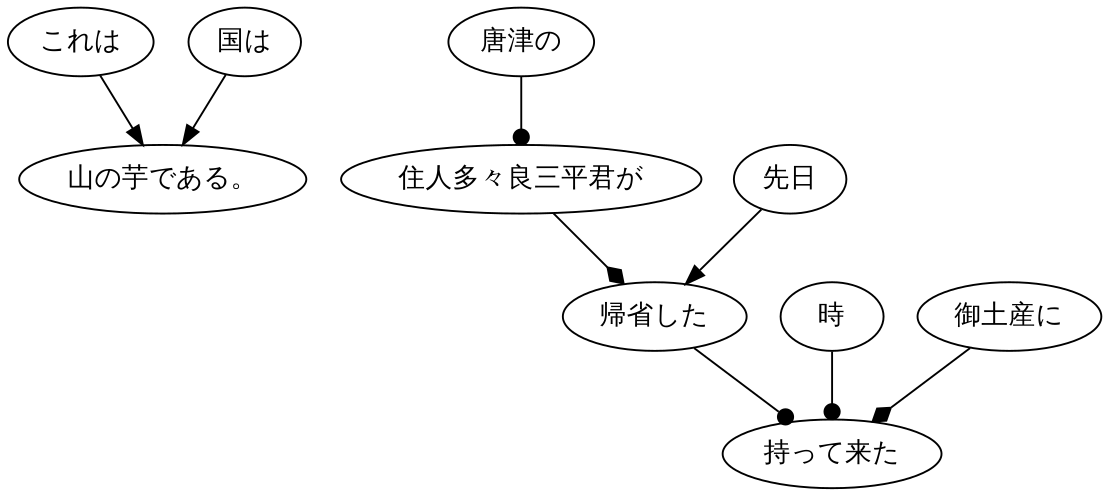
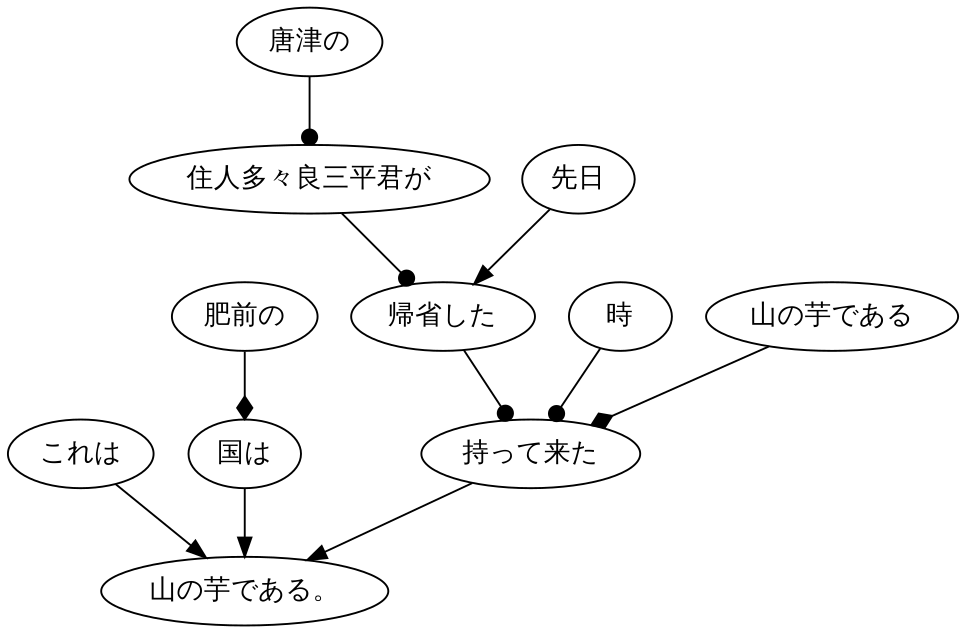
(580, 240) -> (372, 243)
none -> (245, 317)
(1009, 317) -> (832, 317)
none -> (398, 518)
